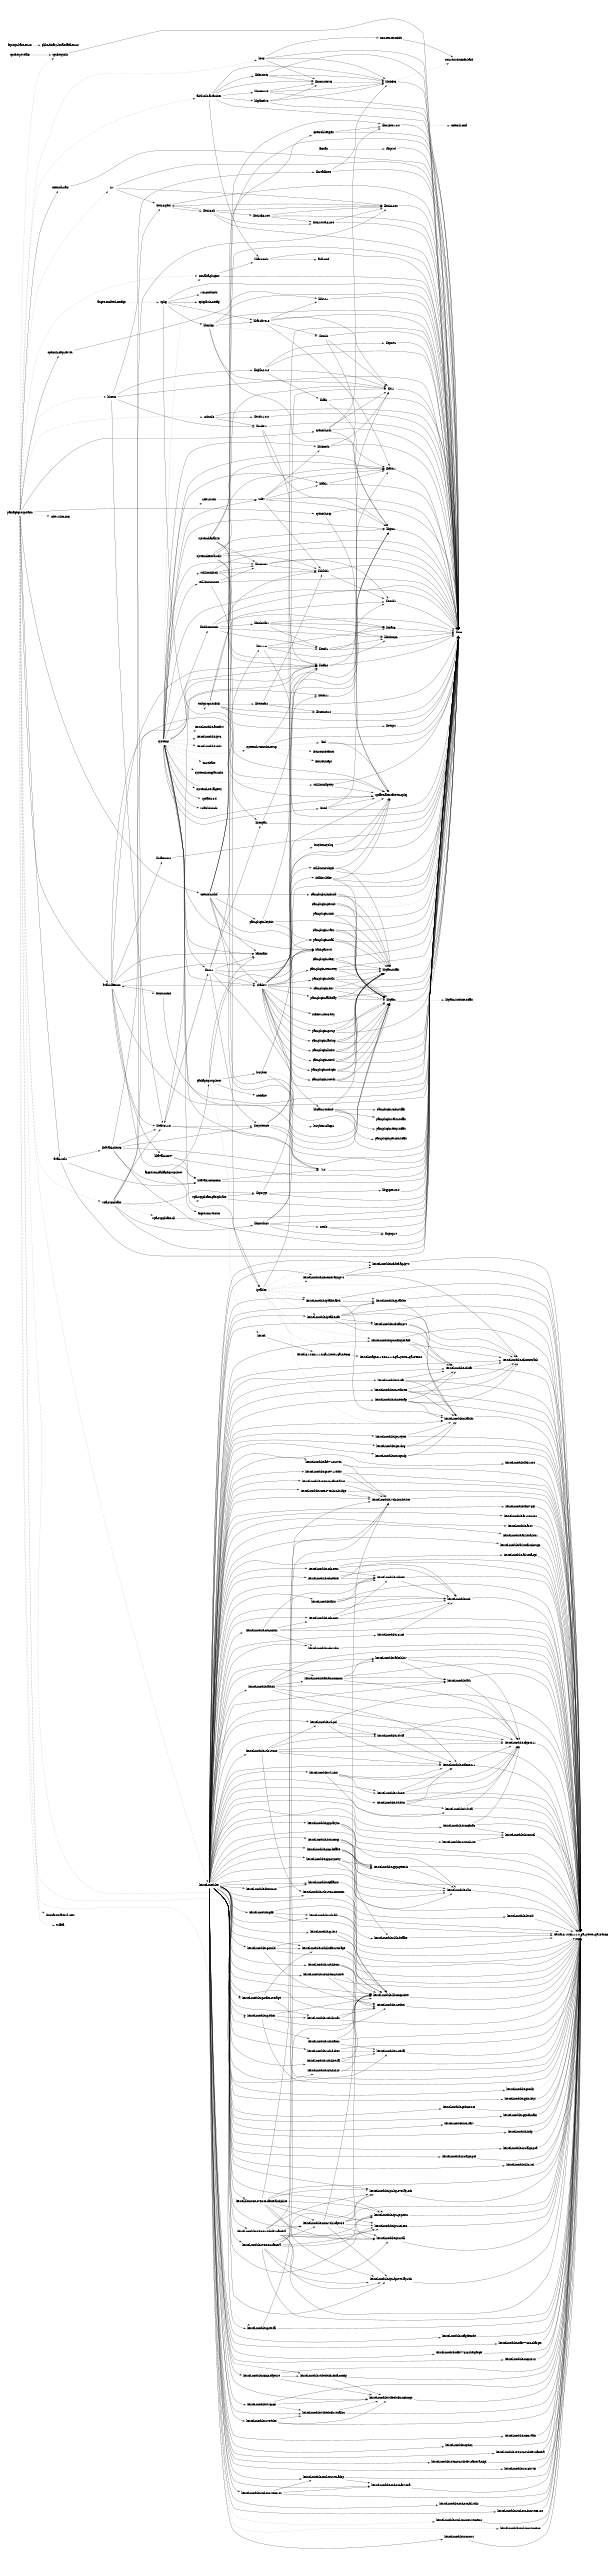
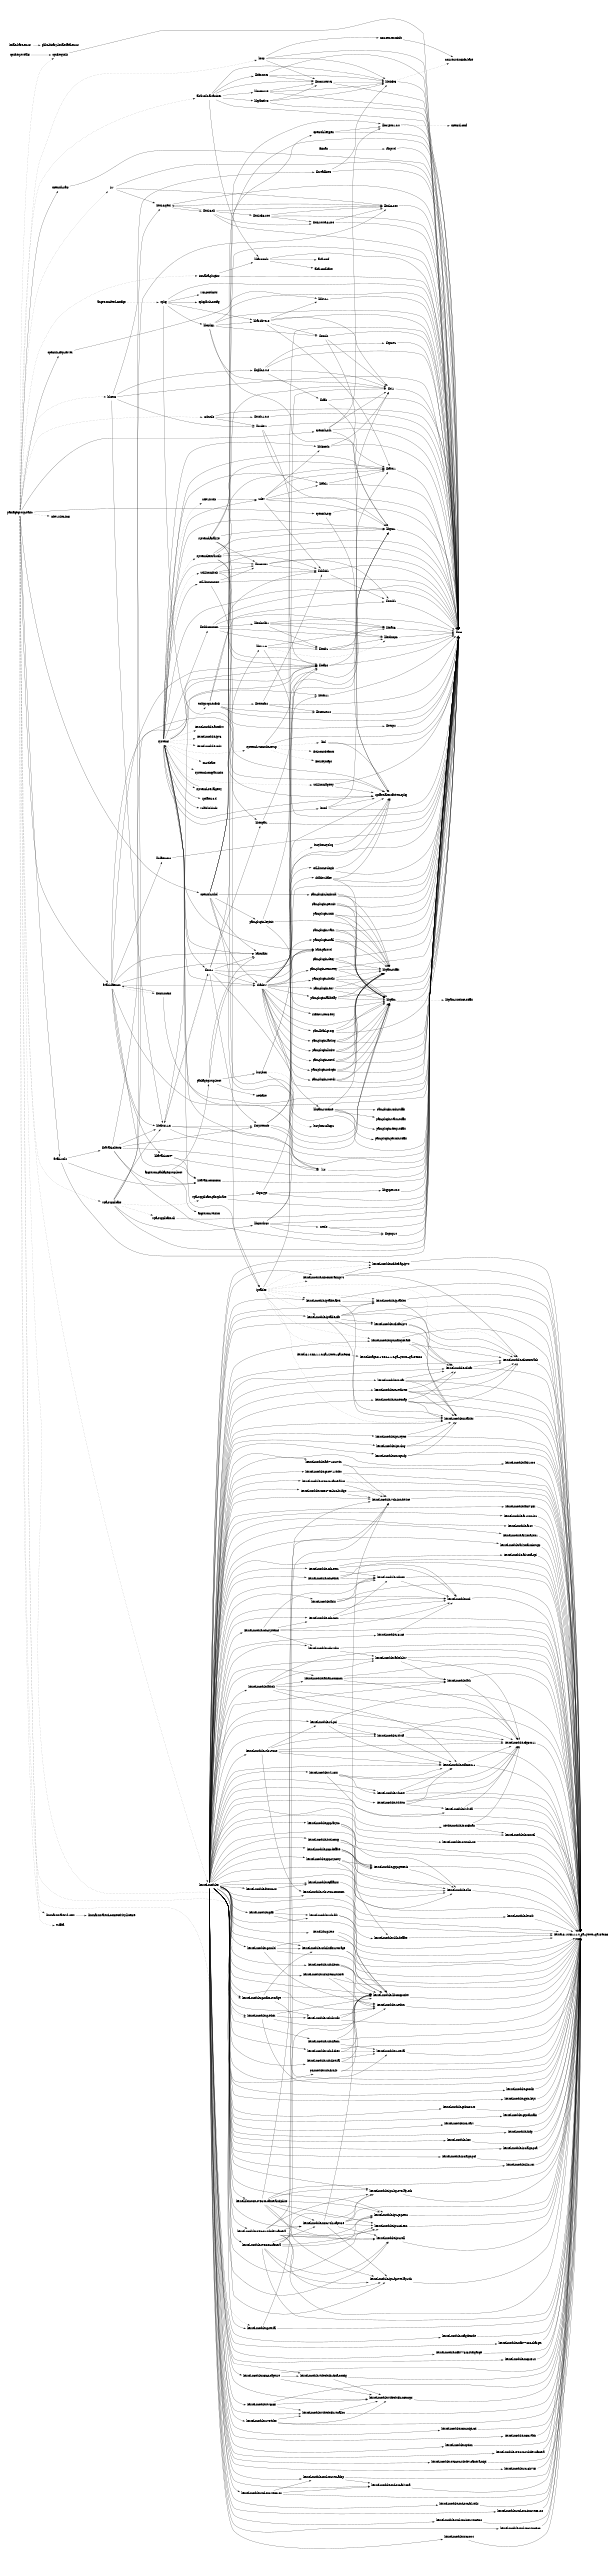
(20, 45) -> (20, 45)
none -> (323, 269)
none -> (442, 318)
(266, 331) -> (266, 331)
(168, 507) -> (169, 647)
none -> (302, 529)
(356, 653) -> (397, 676)
(327, 657) -> (327, 657)
(438, 848) -> (438, 848)
(375, 905) -> (367, 933)
(257, 932) -> none
(294, 935) -> (296, 1004)
(323, 1031) -> (323, 1031)
(269, 1175) -> (247, 1146)
(185, 1197) -> none
(261, 1336) -> none
none -> (355, 1403)
(364, 1484) -> (364, 1484)
(261, 1631) -> (261, 1631)
(356, 1666) -> (352, 1653)
(459, 1826) -> (459, 1826)
(489, 1839) -> (554, 1855)
none -> (112, 1916)
(323, 1932) -> (323, 1932)
none -> (356, 2027)
(560, 2055) -> (560, 2055)
(323, 2071) -> (323, 2071)
(354, 2082) -> (229, 2237)
none -> (459, 2140)
none -> (459, 2429)
(227, 2488) -> (227, 2488)
(227, 2496) -> (227, 2496)
